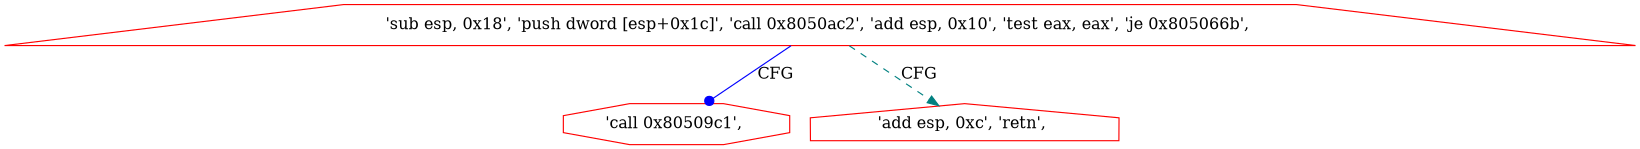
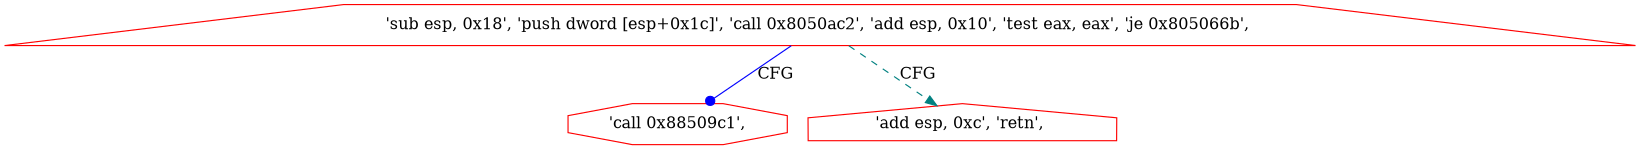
(677, 124) -> (678, 124)
